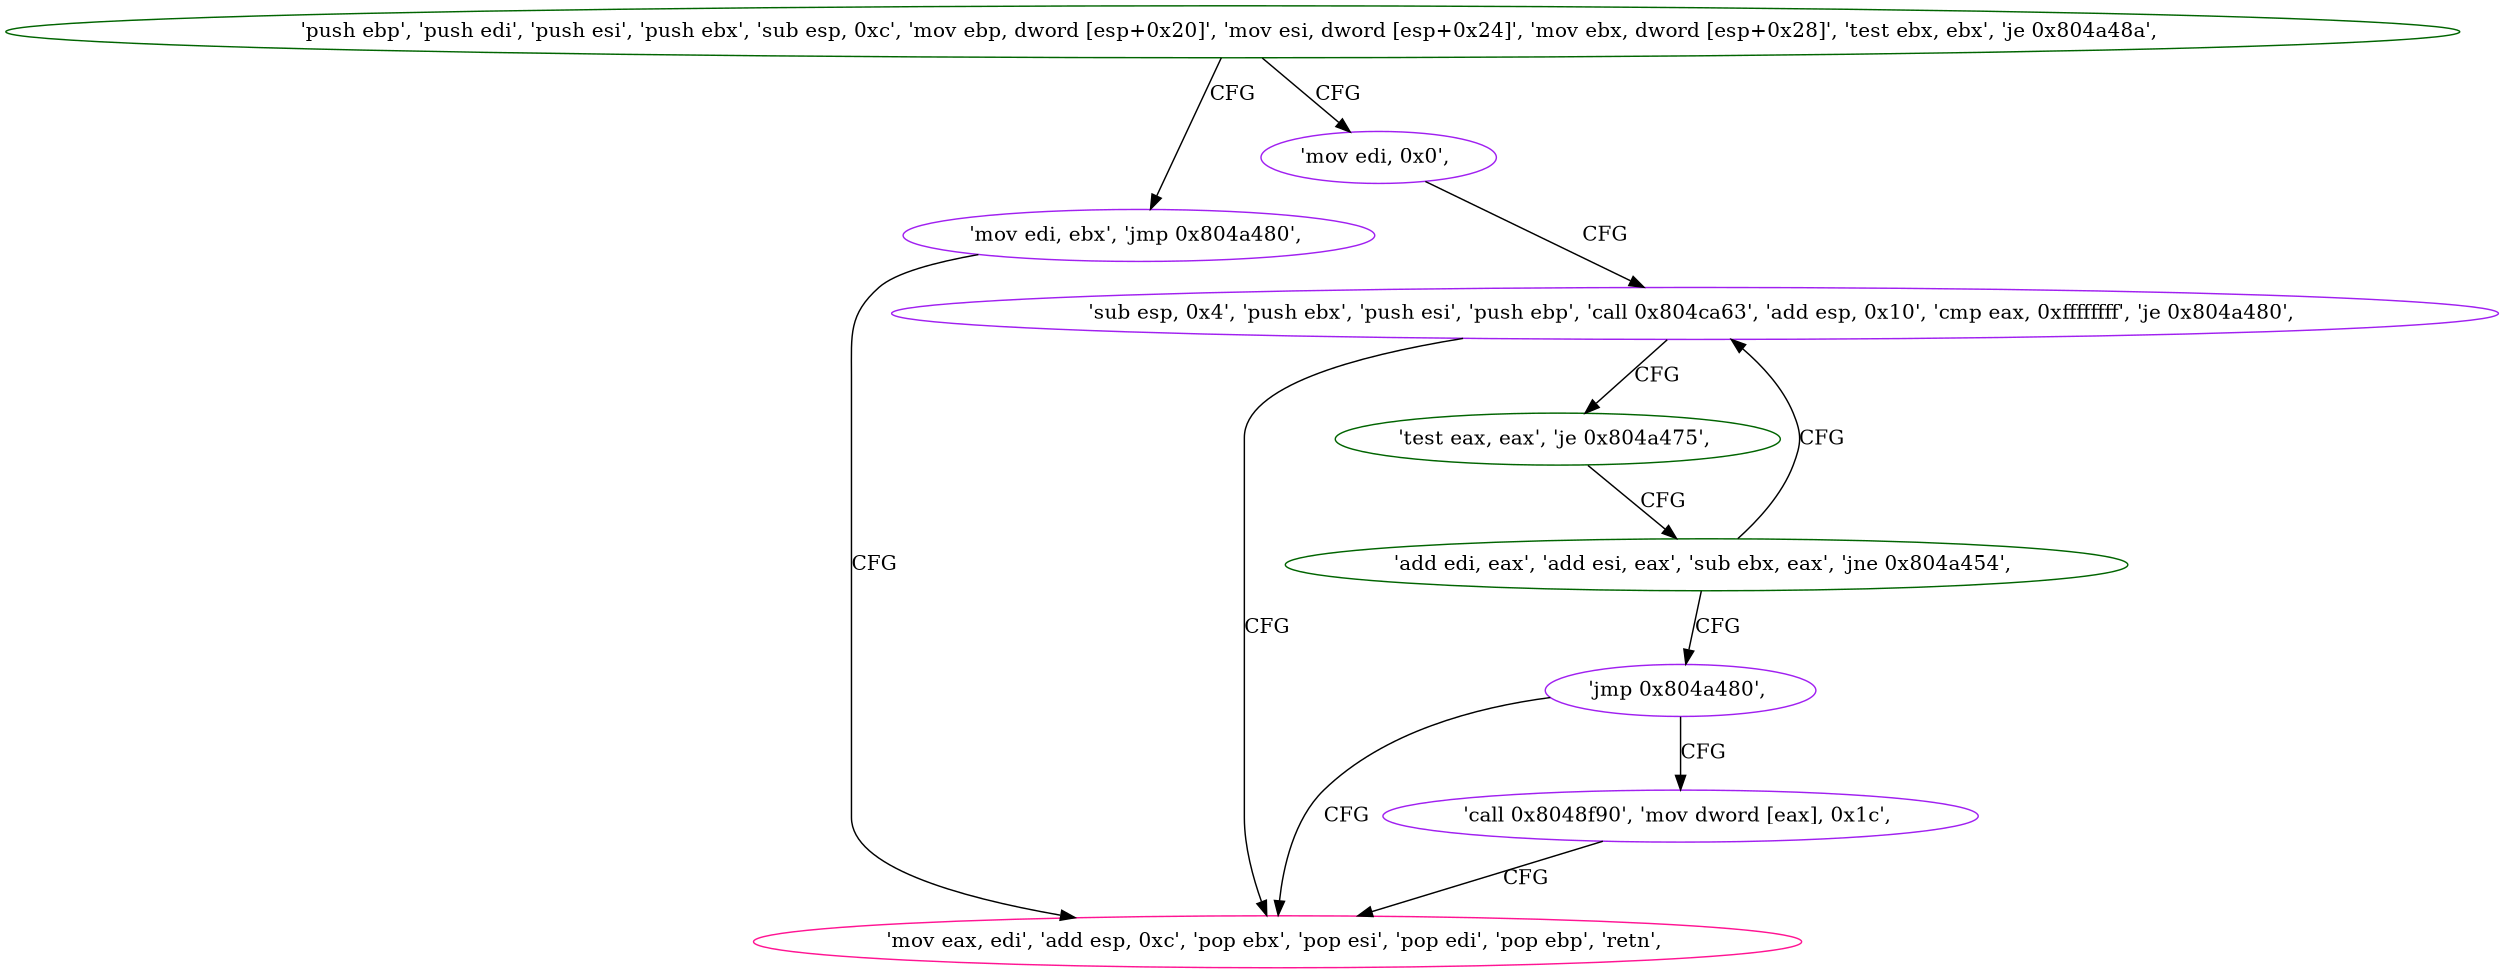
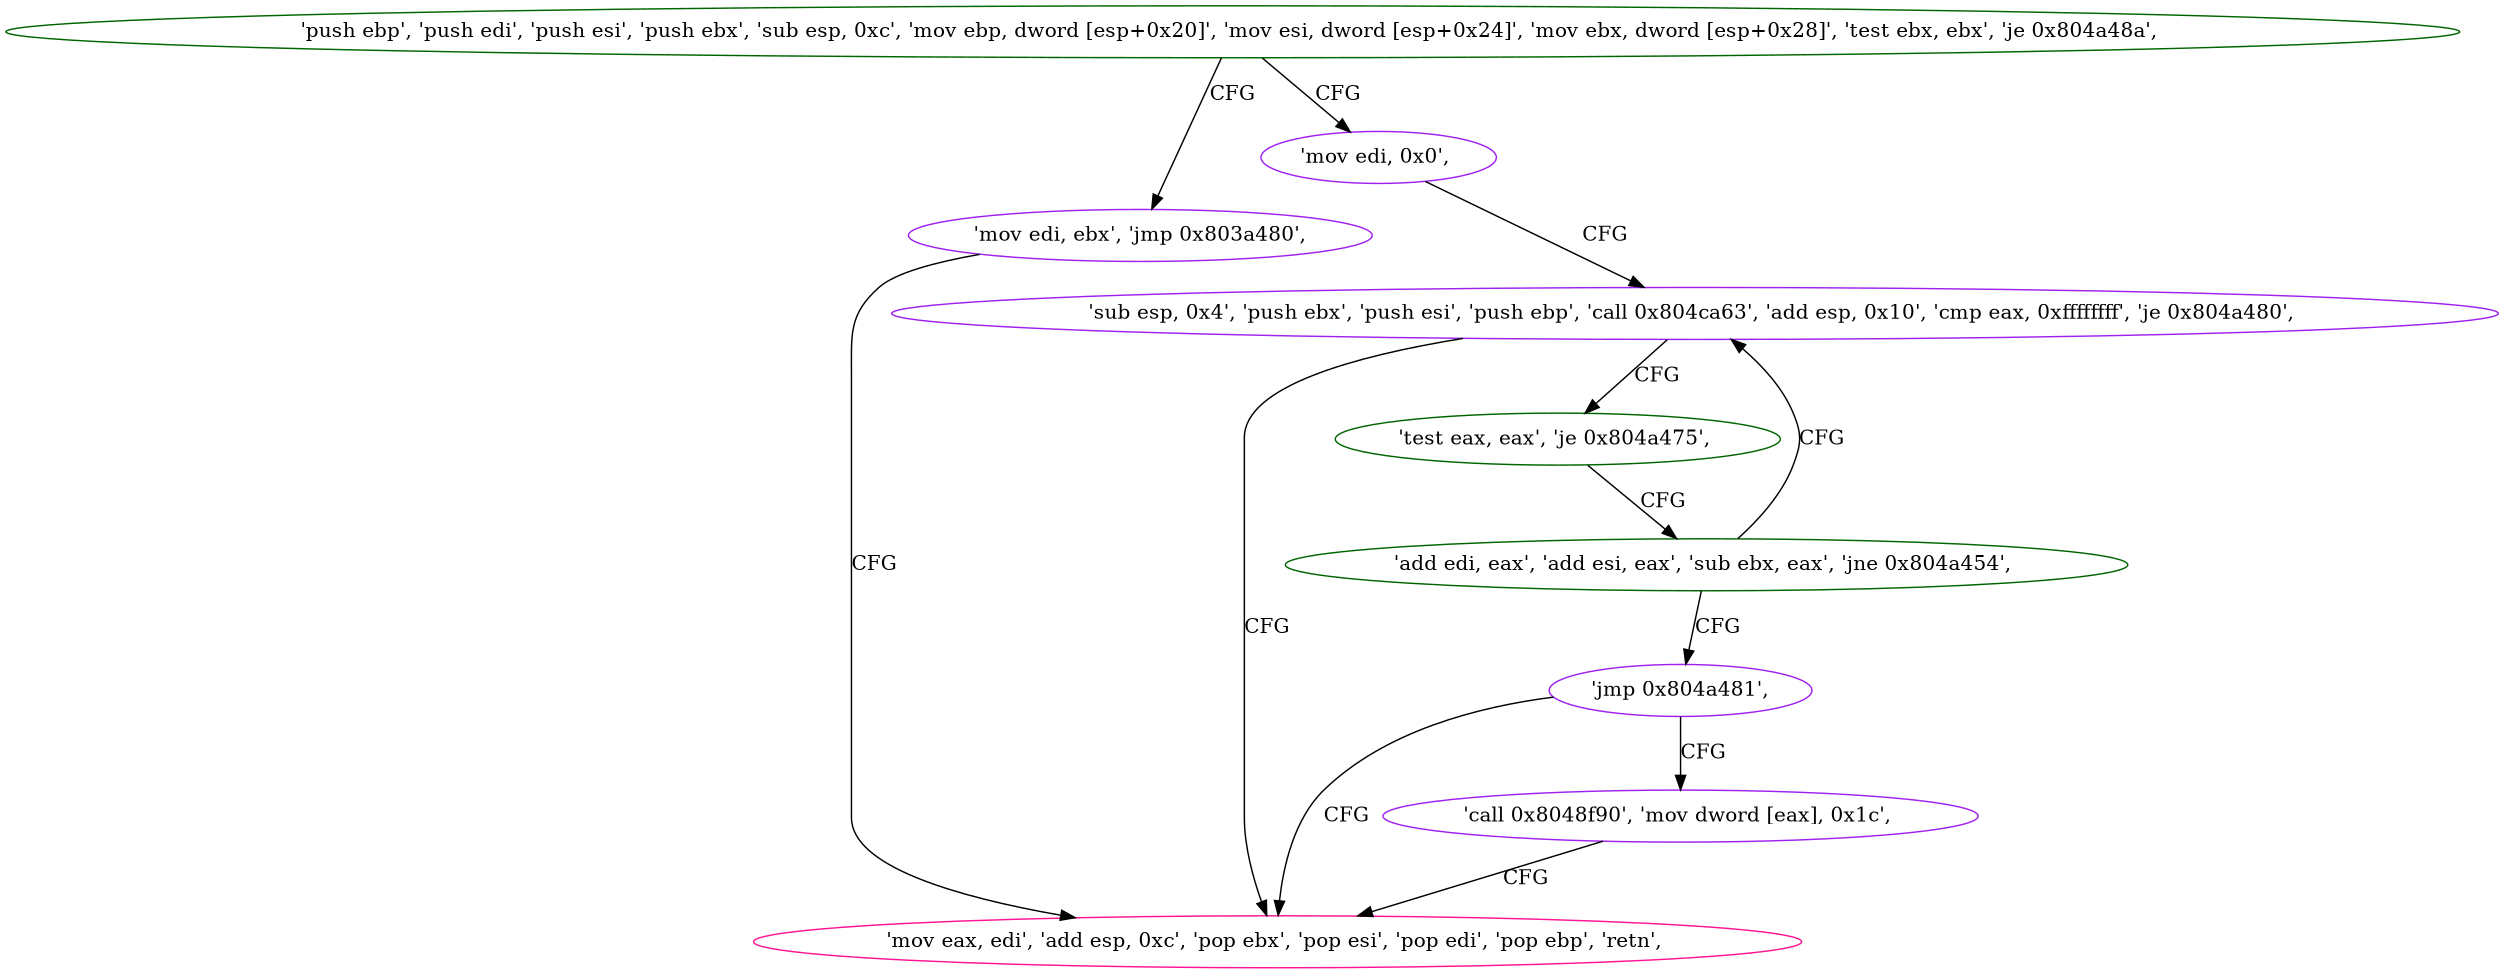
(1139, 235) -> (1140, 235)
(1681, 690) -> (1681, 690)
